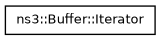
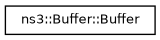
(80, 20) -> (80, 20)
